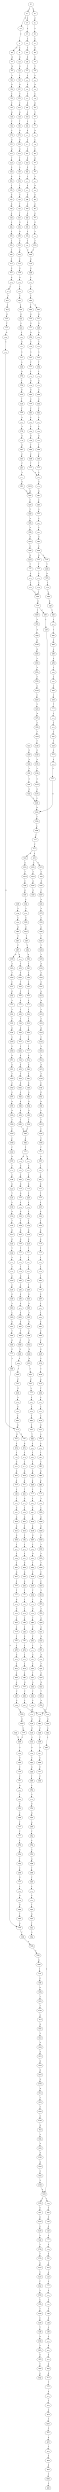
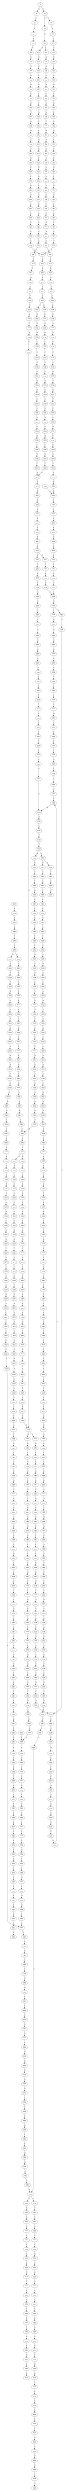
none -> (51, 1790)
